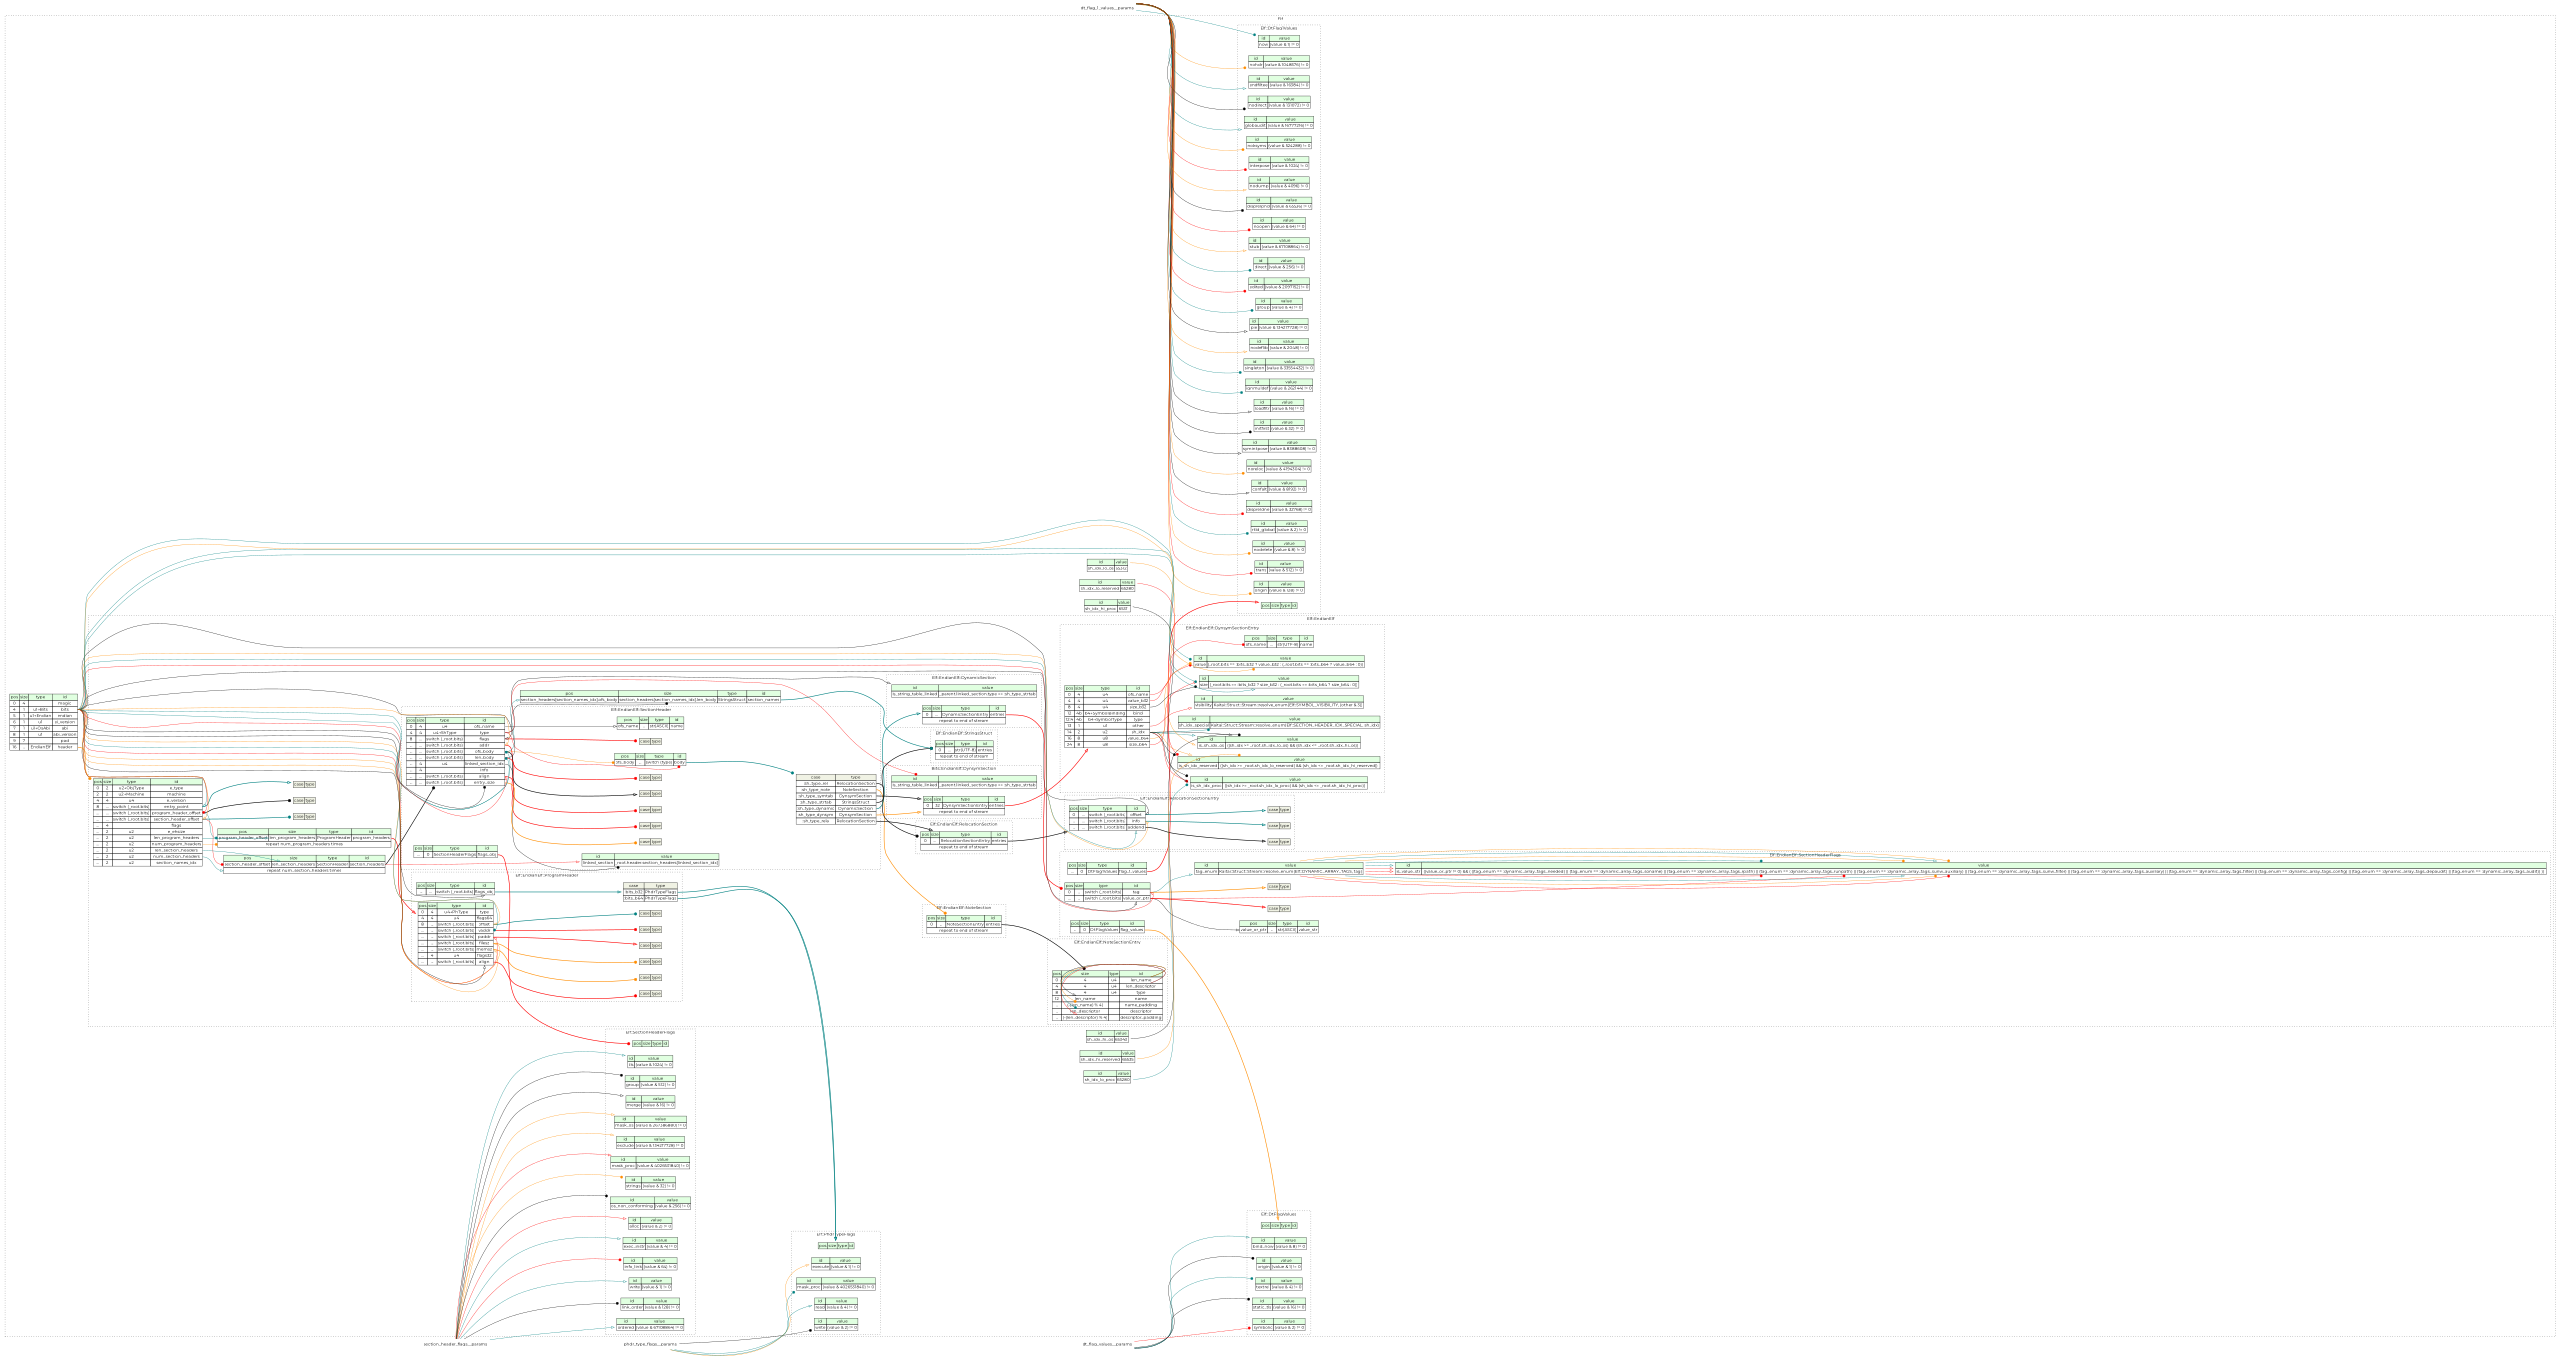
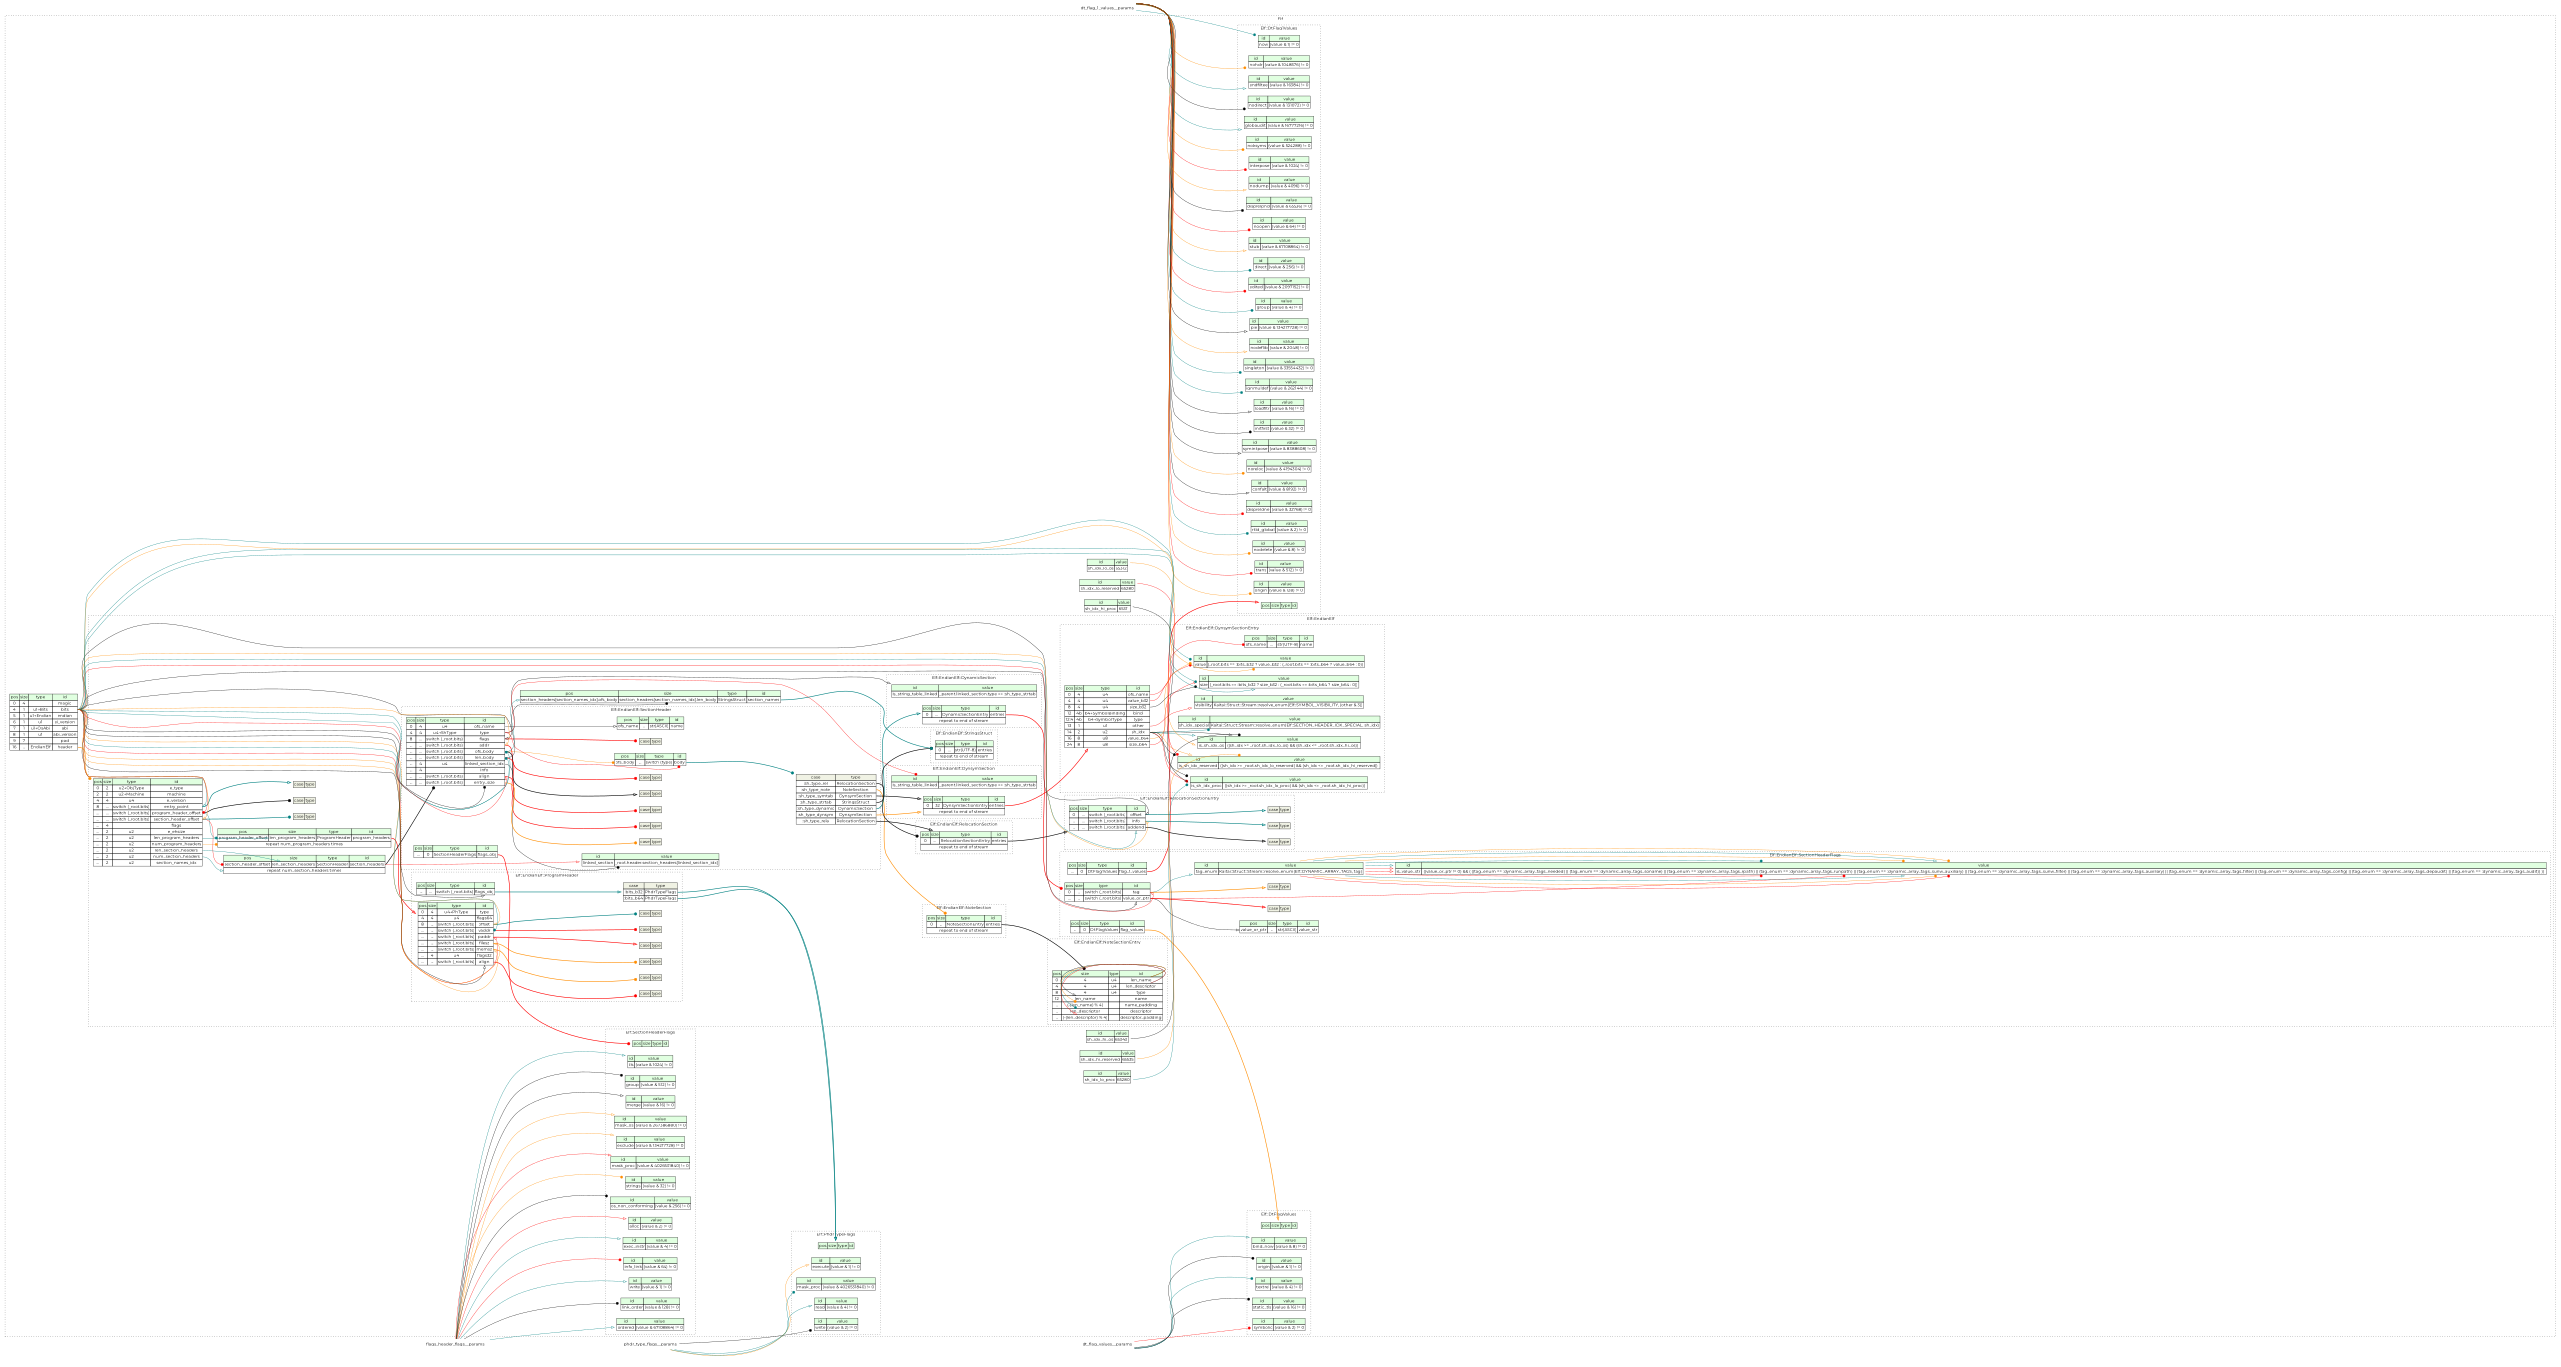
(964, 769) -> (964, 769)
(455, 1344) -> (455, 1344)
